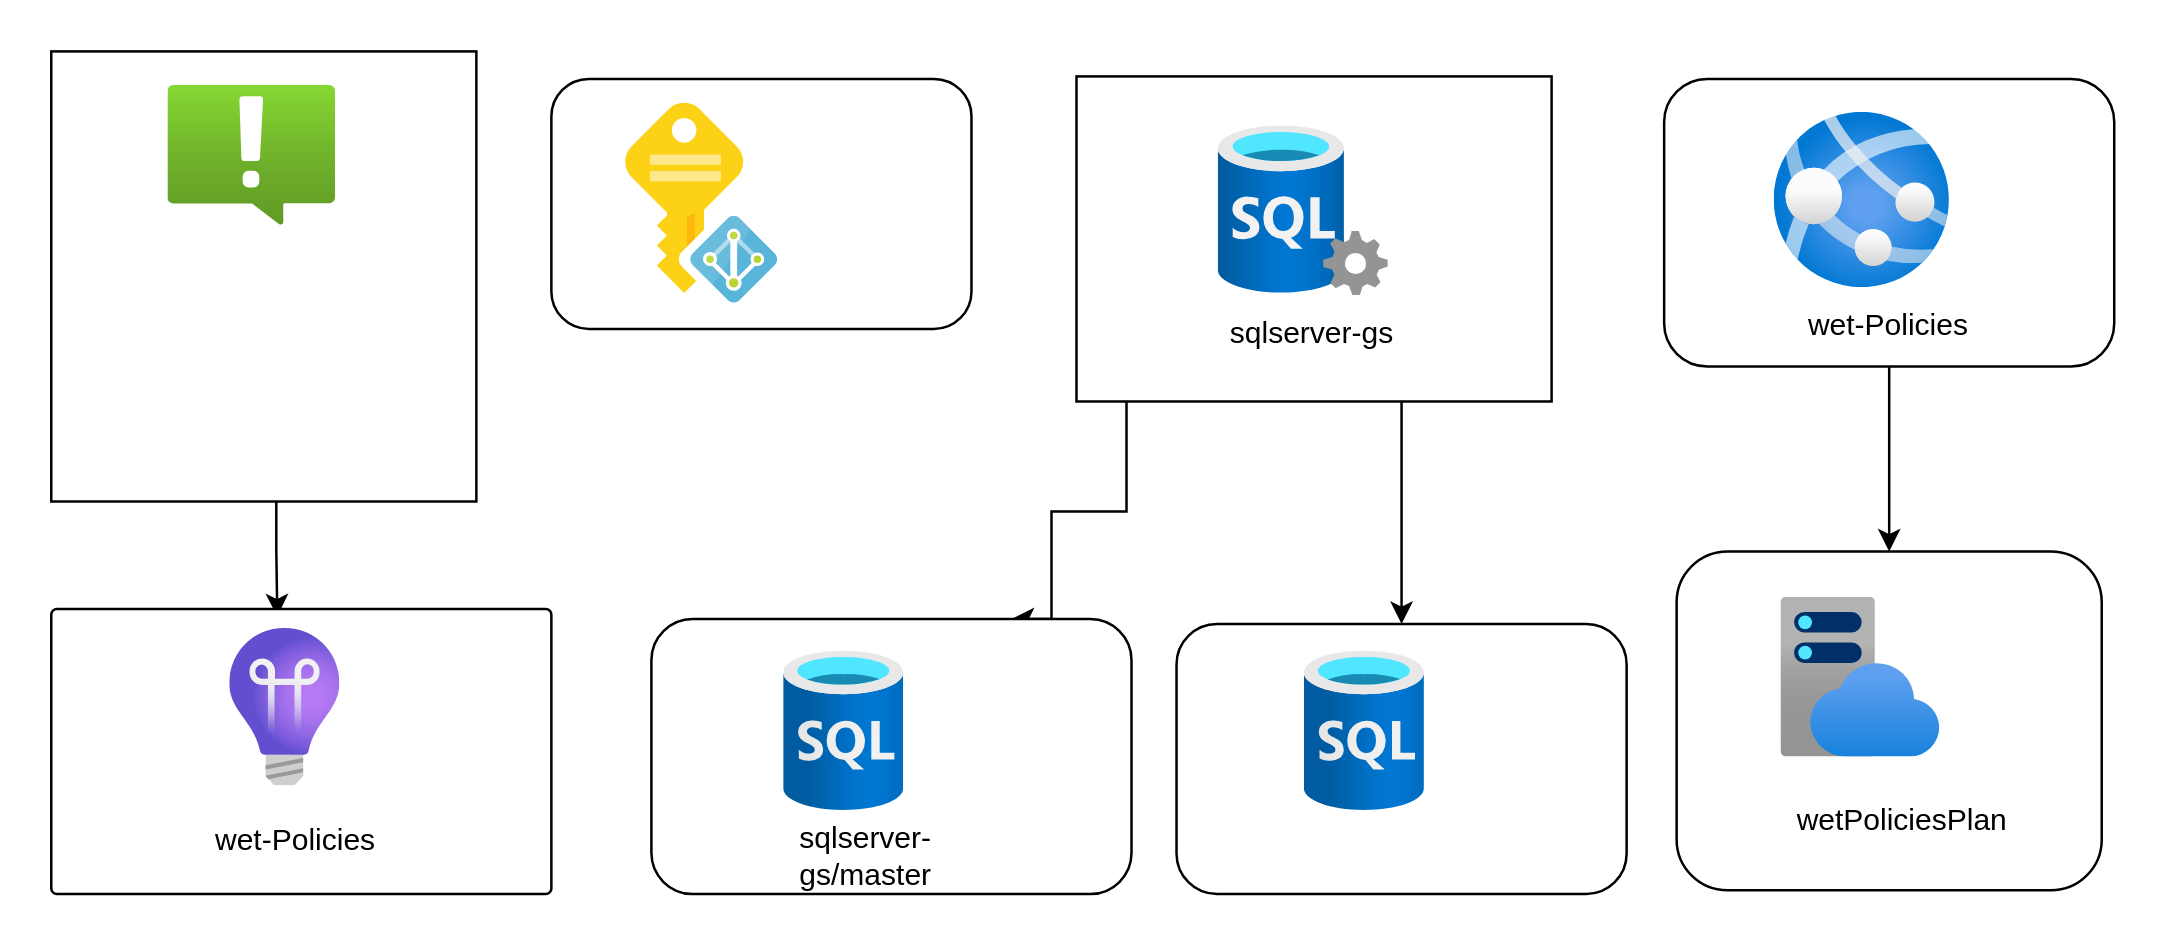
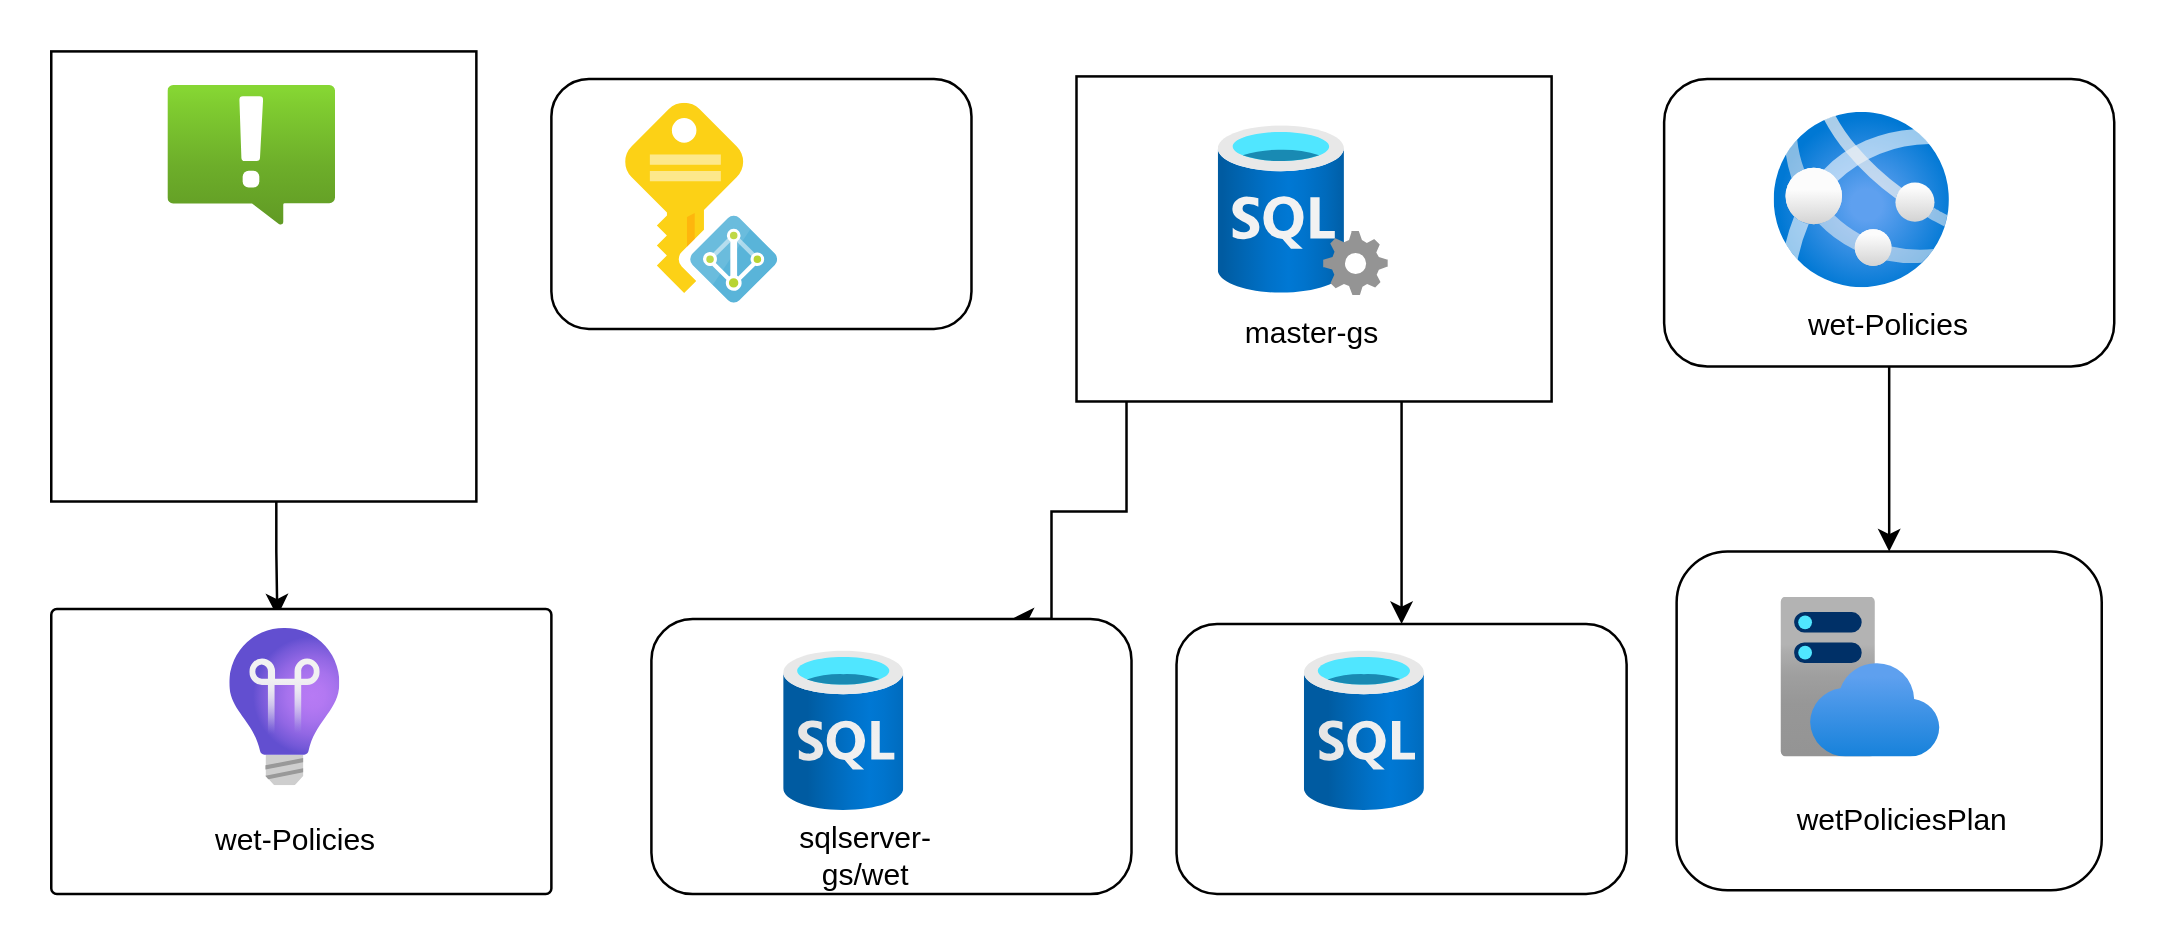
(1313, 334) -> (1313, 334)
(866, 856) -> (866, 856)
